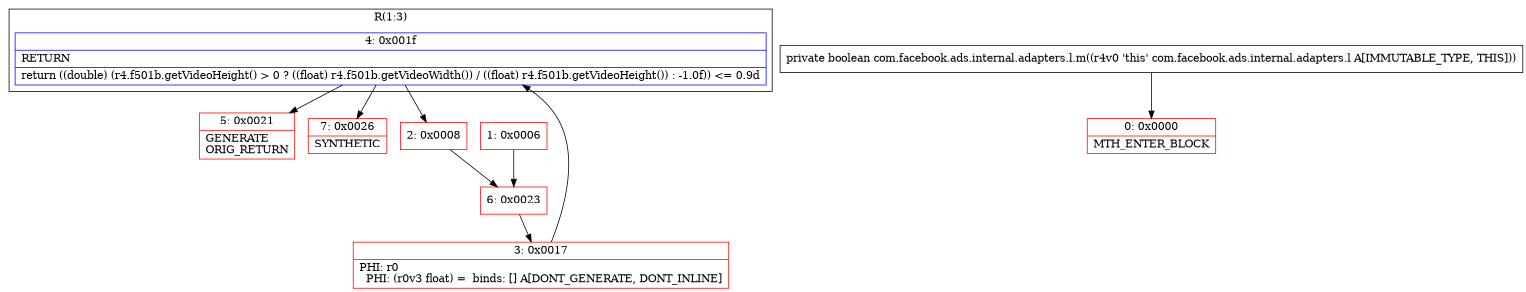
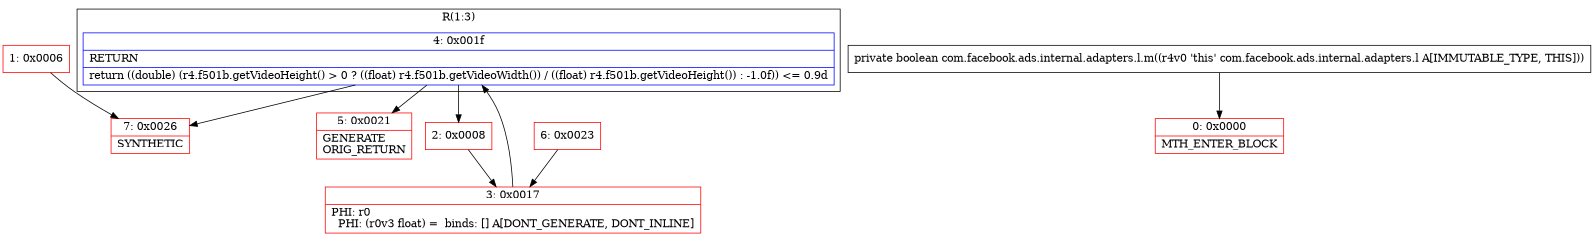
(514, 164) -> (81, 96)
(471, 166) -> (480, 165)
